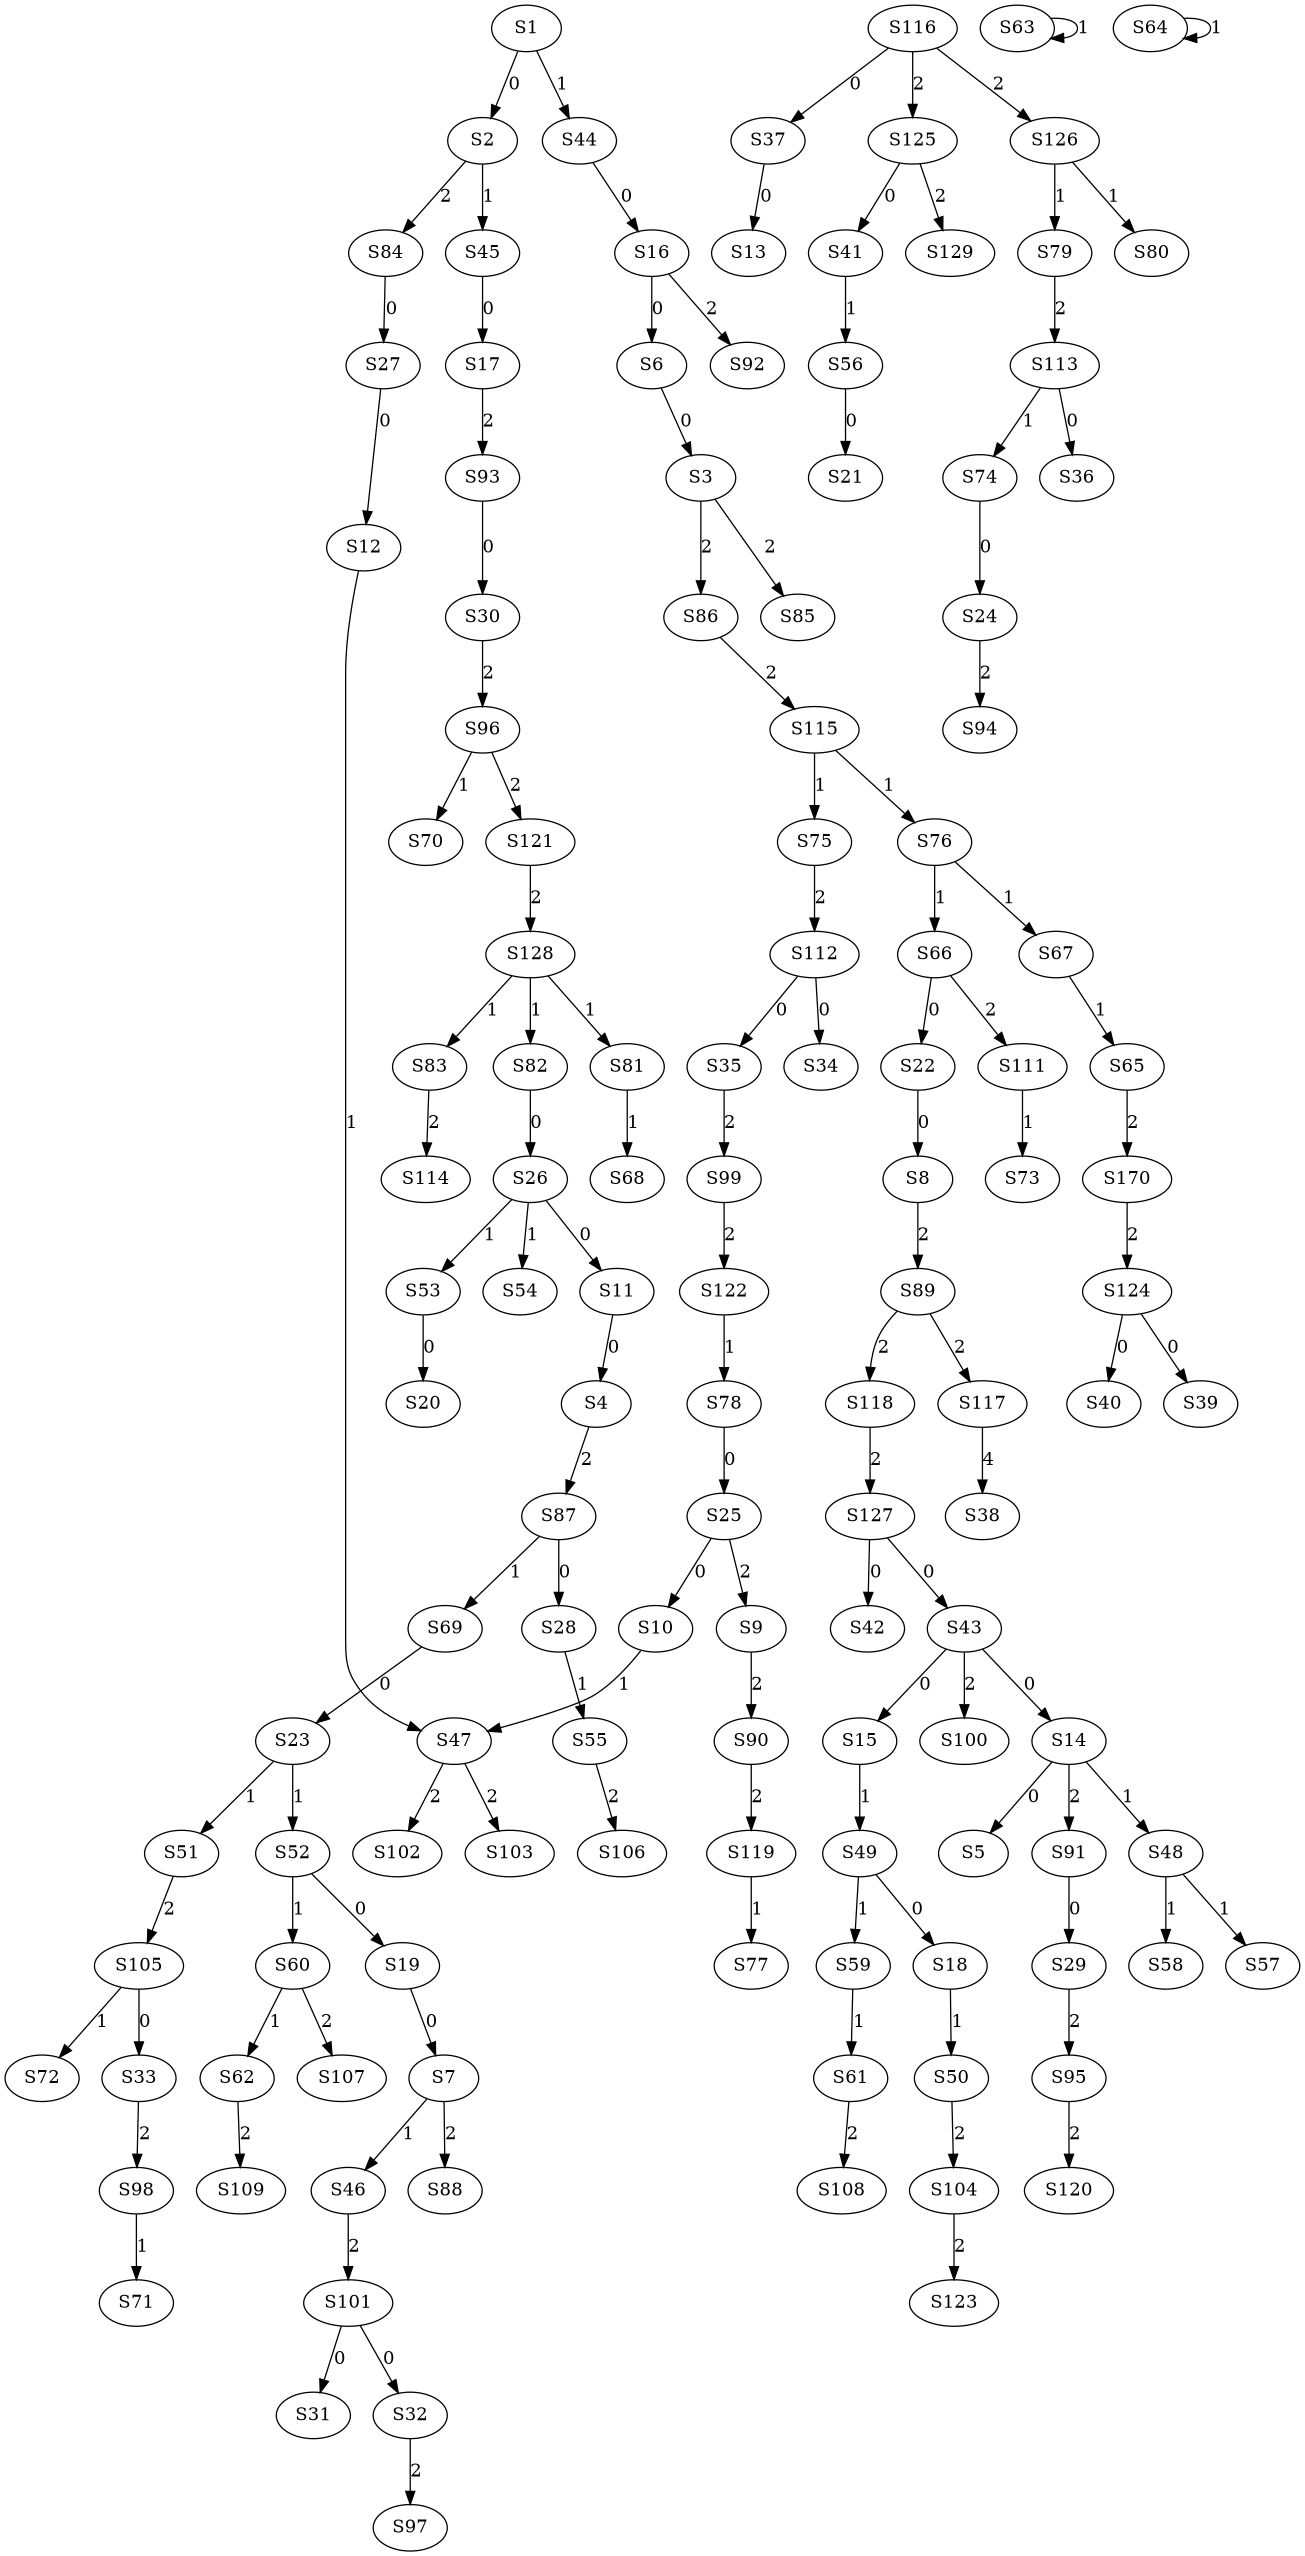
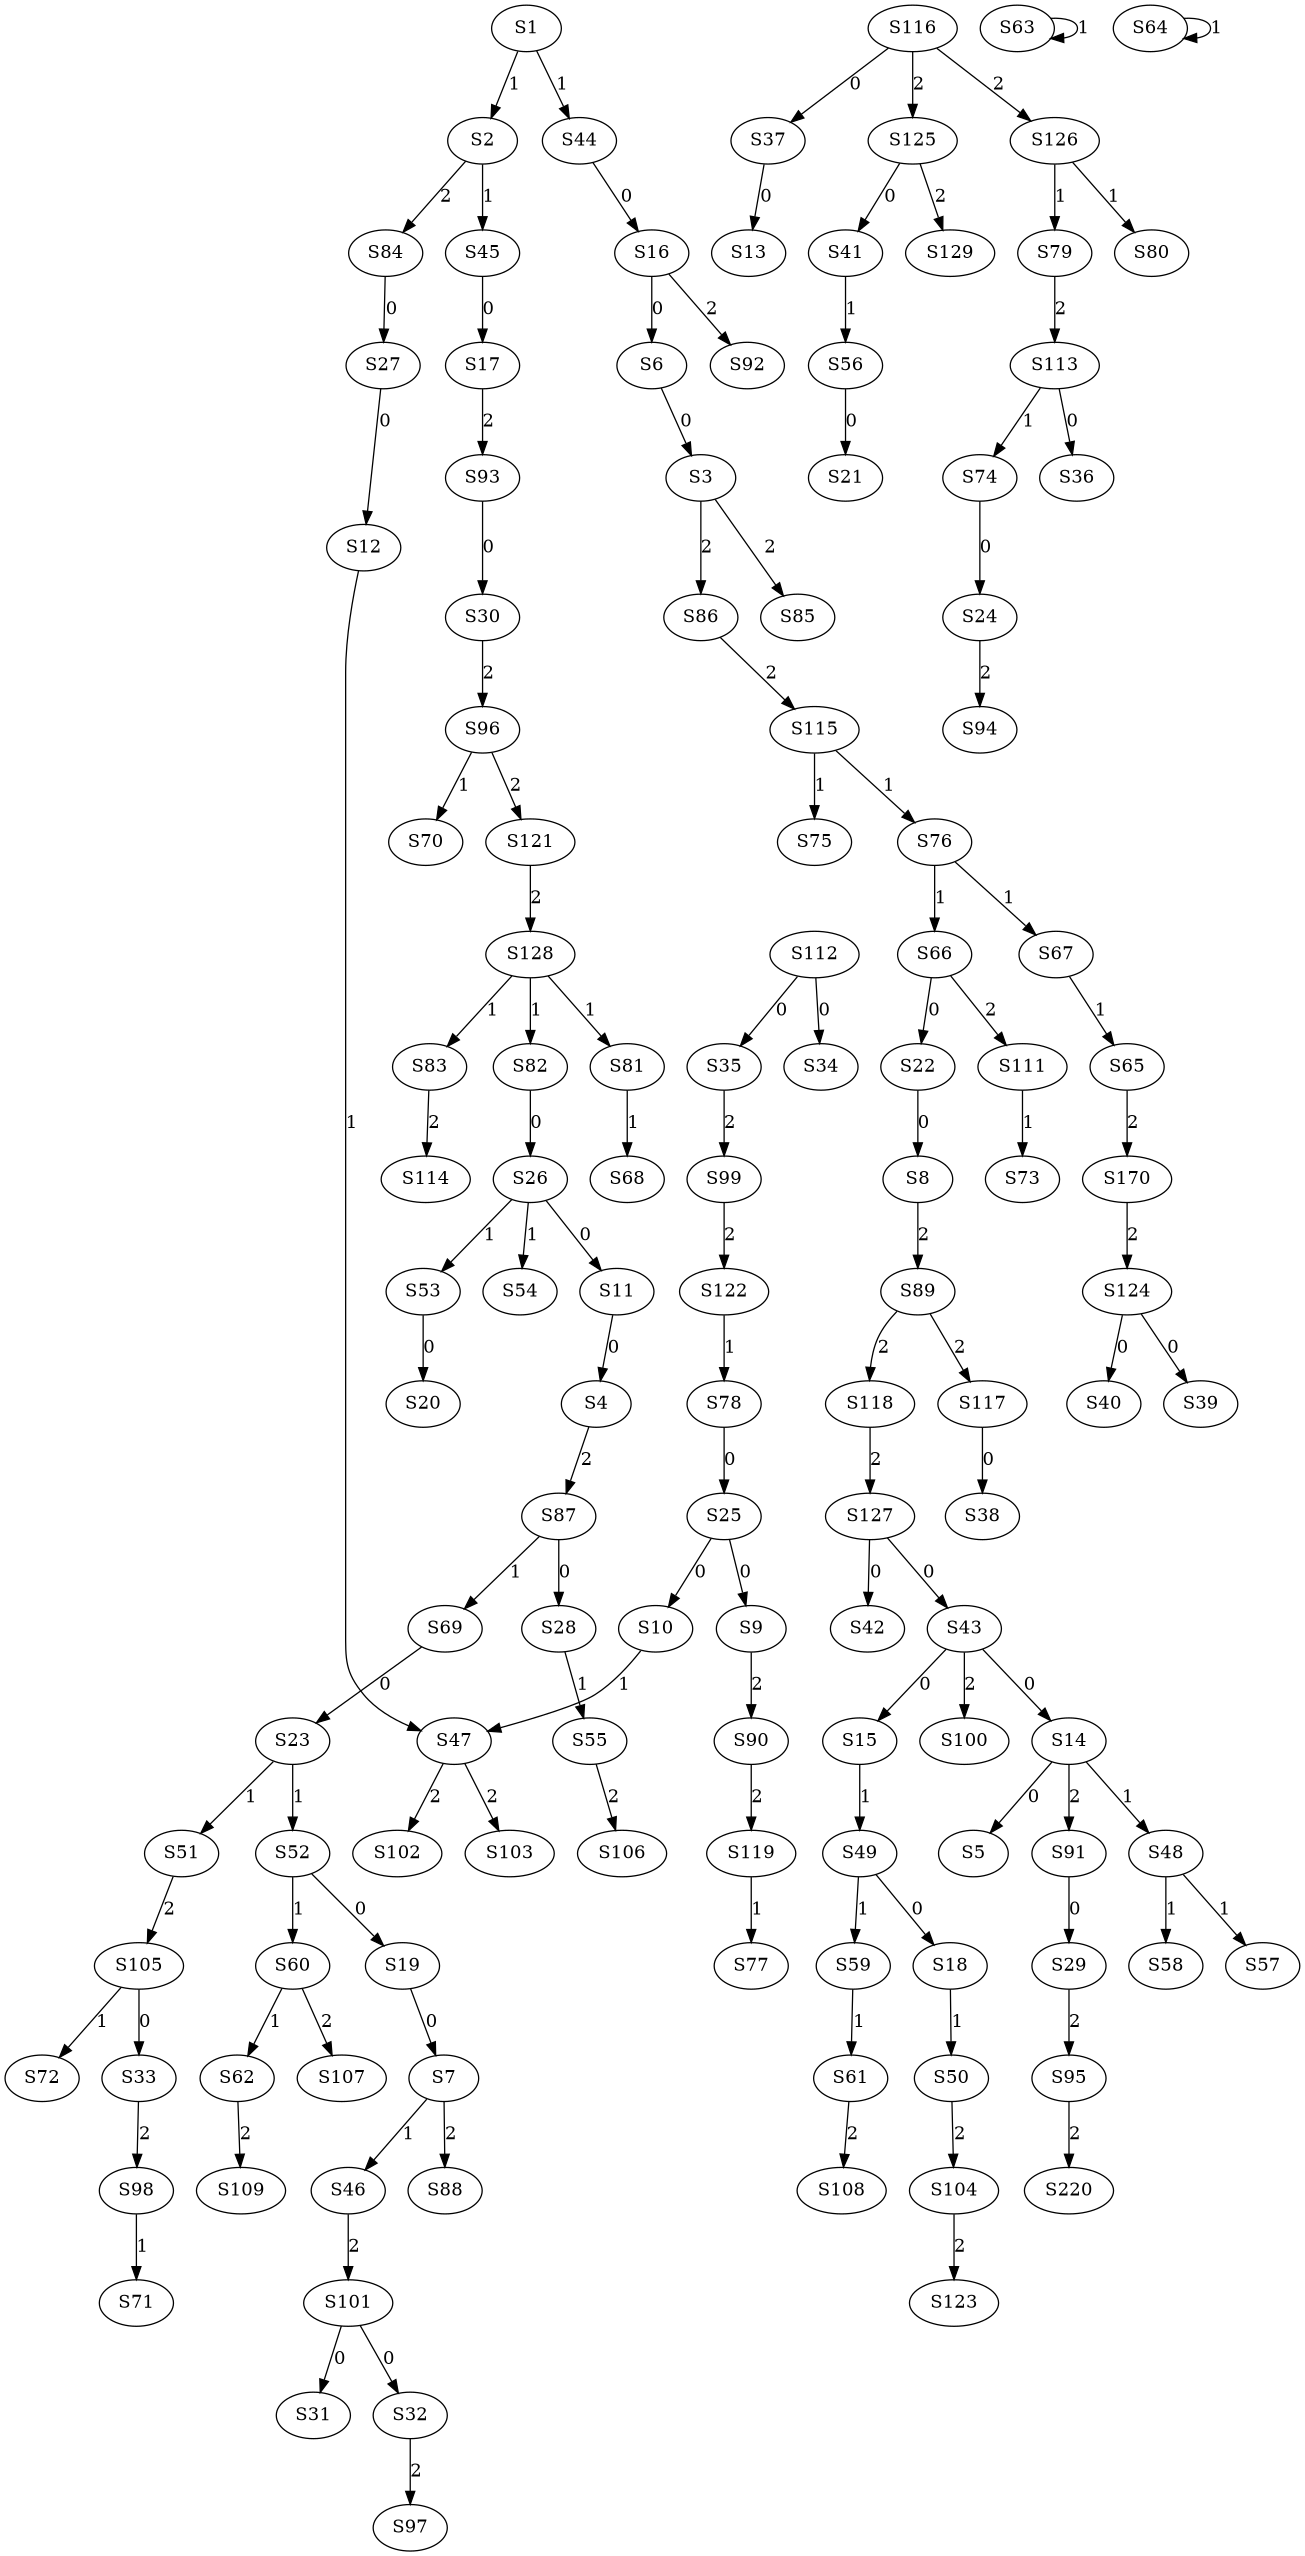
(515, 85) -> (515, 85)
(815, 892) -> none
(989, 1460) -> (989, 1460)
(746, 1573) -> (746, 1573)
(1069, 2191) -> (1069, 2191)
